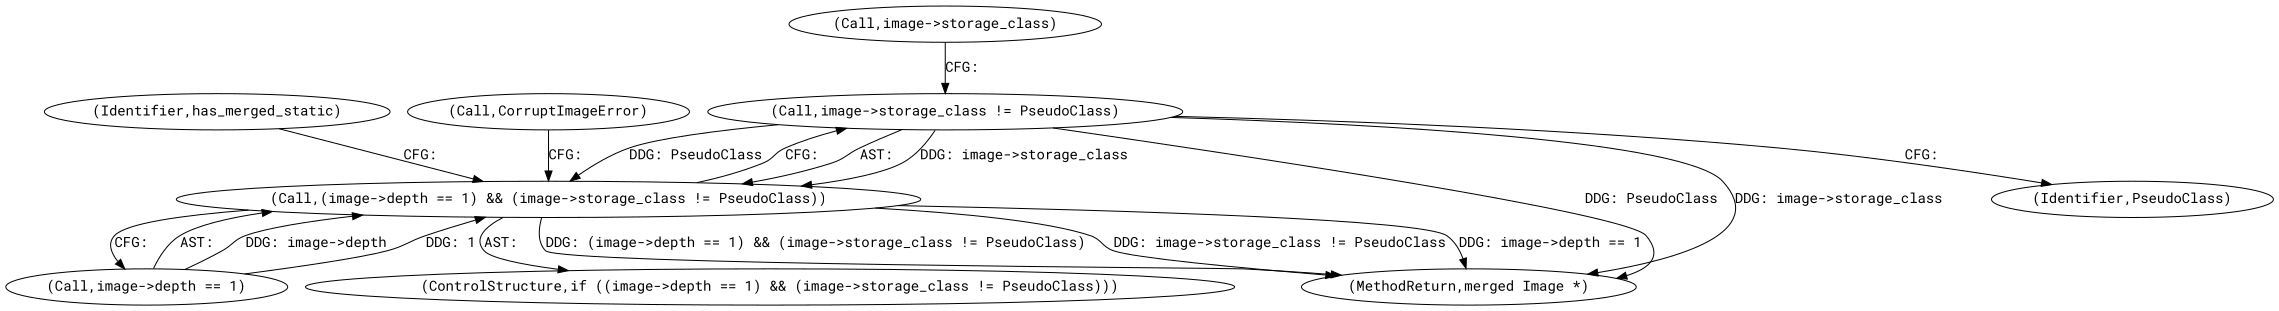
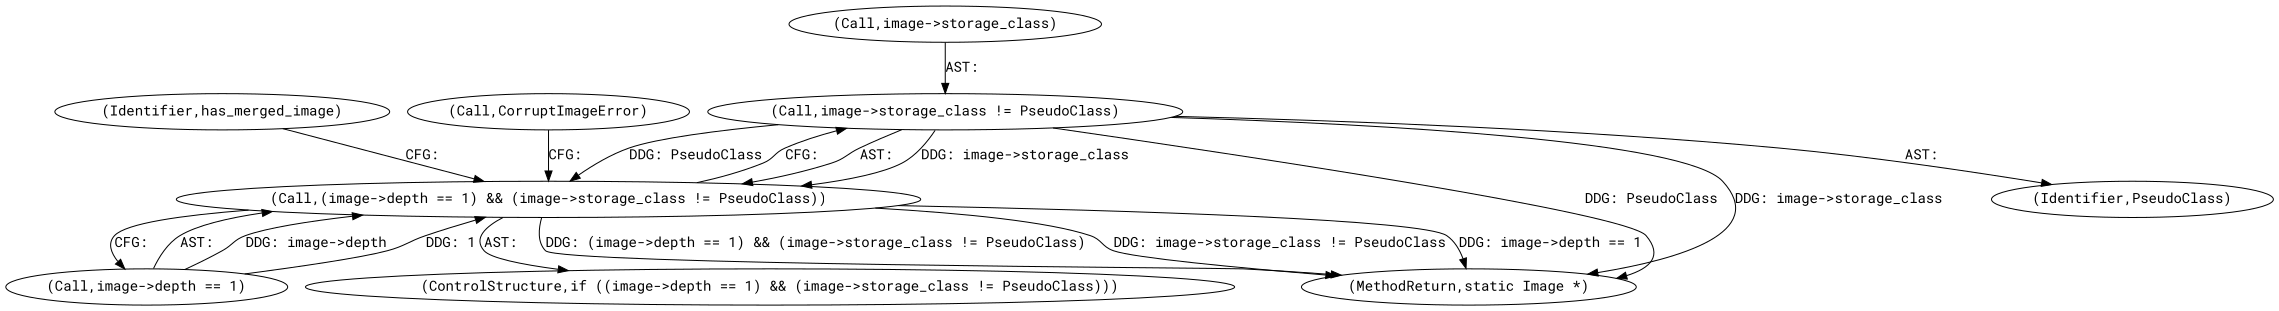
(966, 68) -> (966, 68)
(217, 112) -> (222, 112)
(1926, 156) -> (1926, 156)
(1469, 287) -> (1469, 287)
